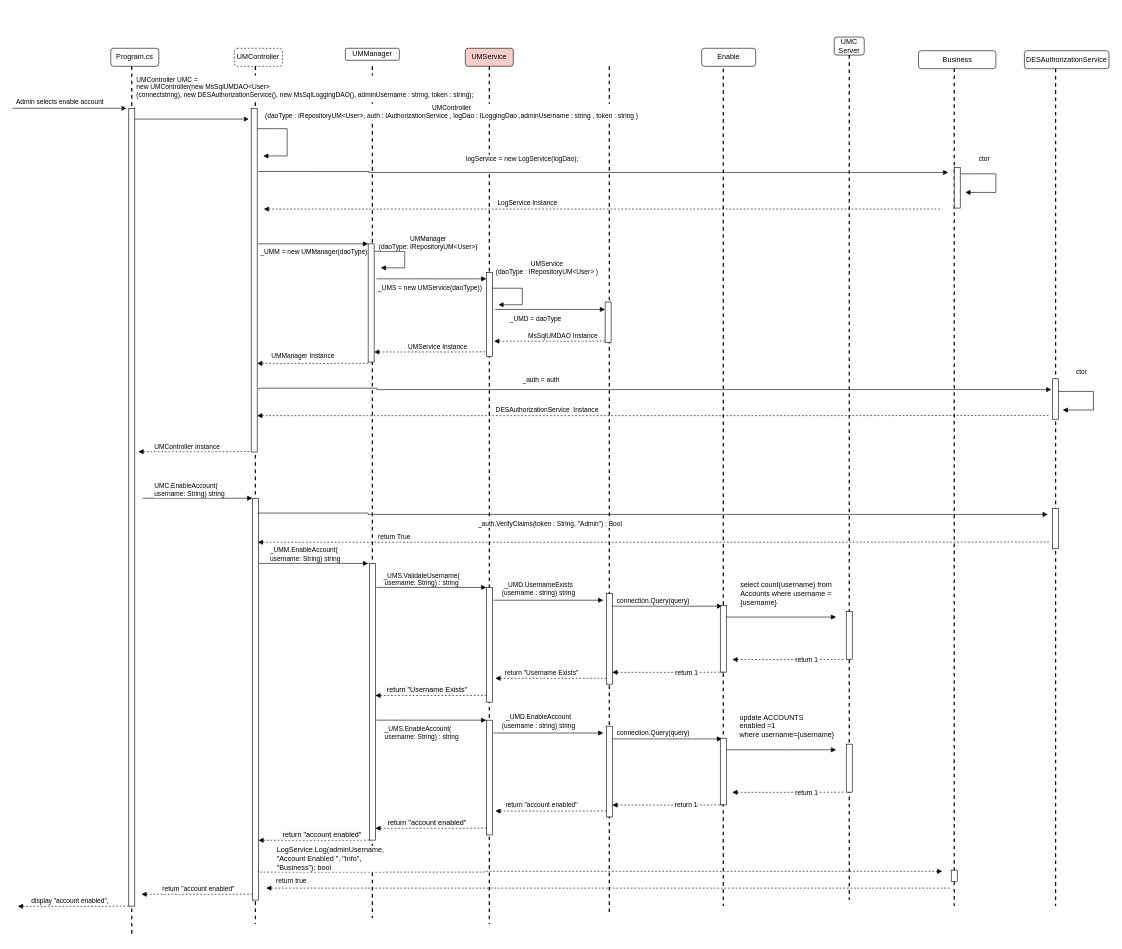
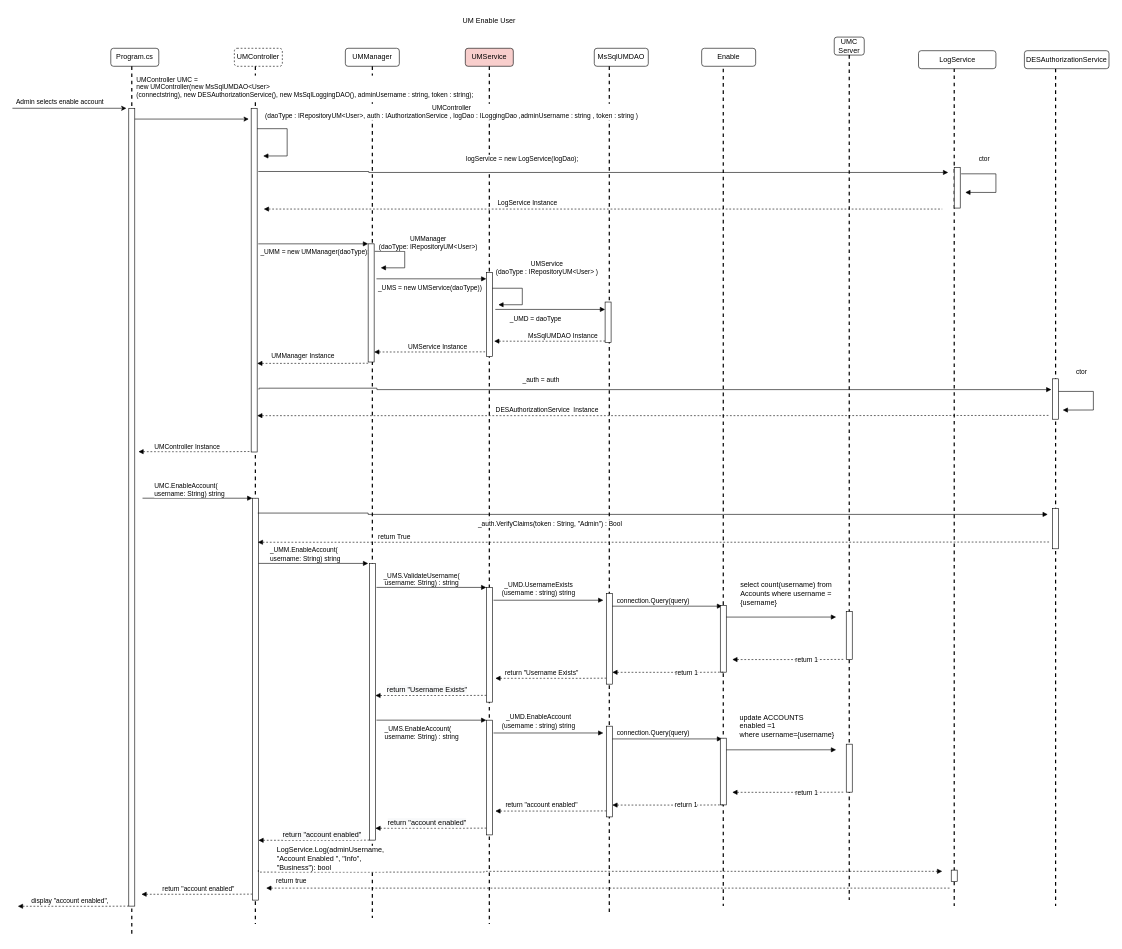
none -> (489, 21)
(372, 54) -> (372, 57)
none -> (621, 57)
(958, 60) -> (958, 60)
